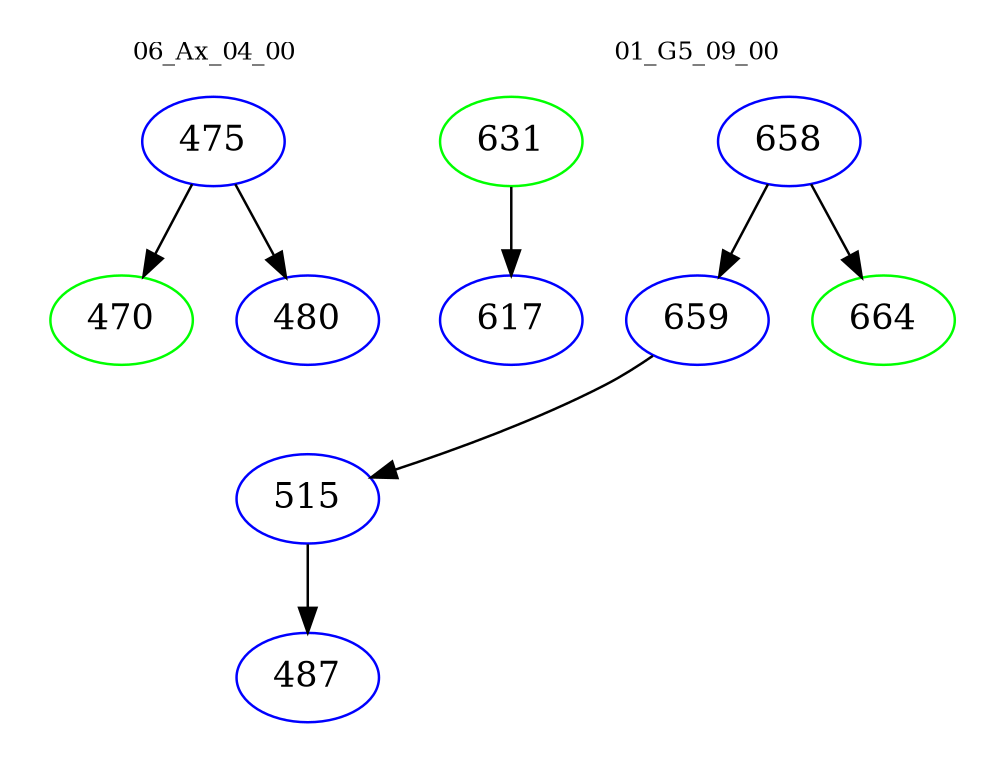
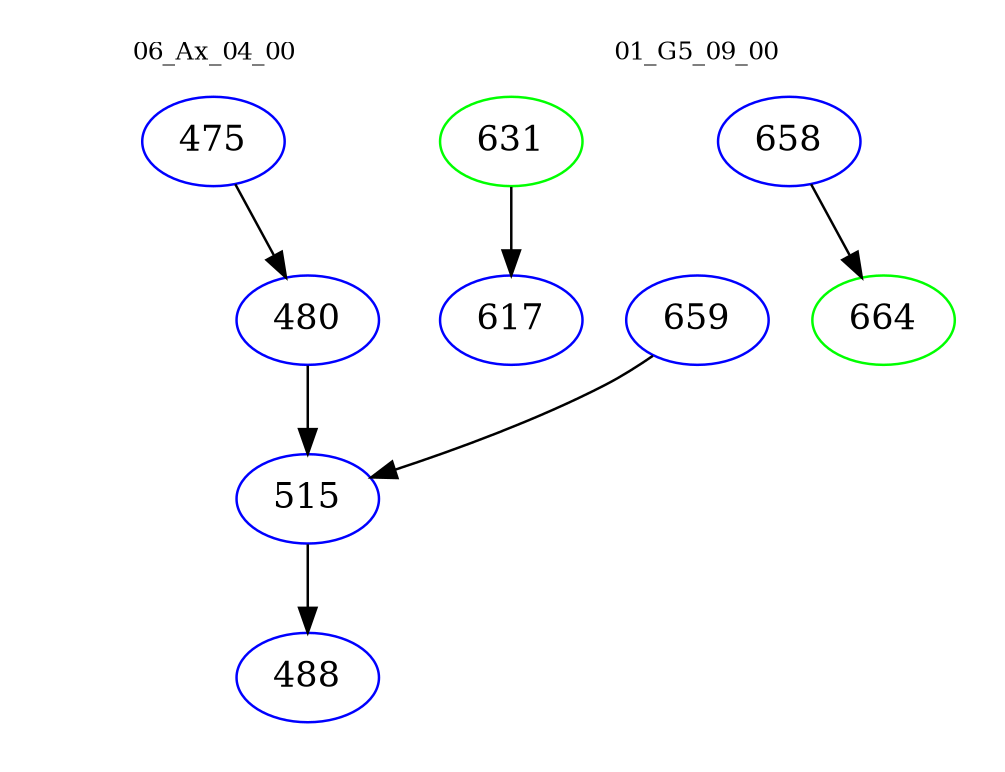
(749, 219) -> none
(122, 320) -> none
none -> (308, 397)
(308, 678) -> (308, 678)
